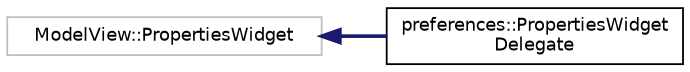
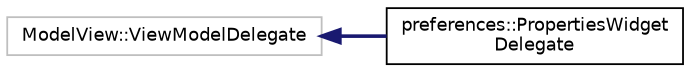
(164, 36) -> (164, 36)
